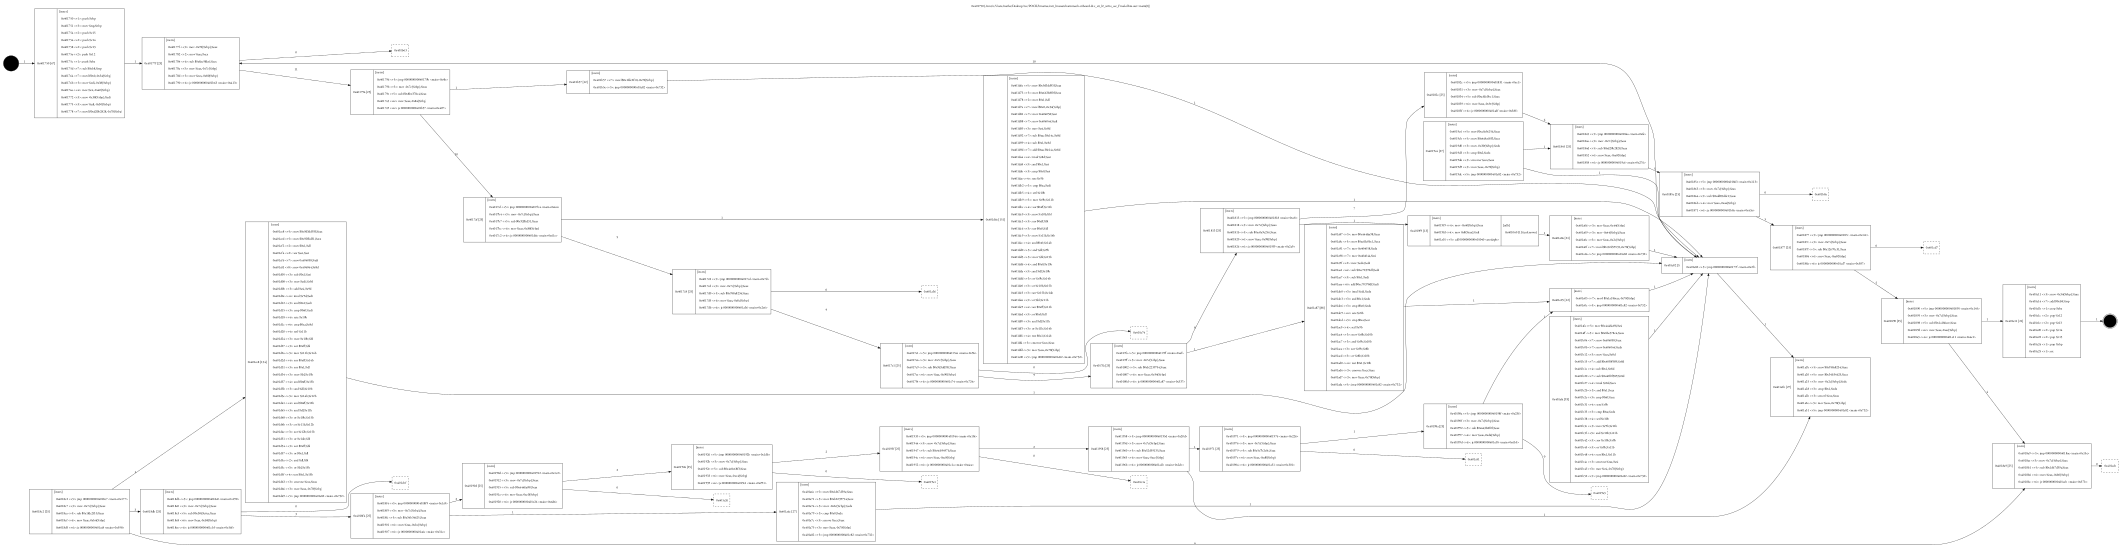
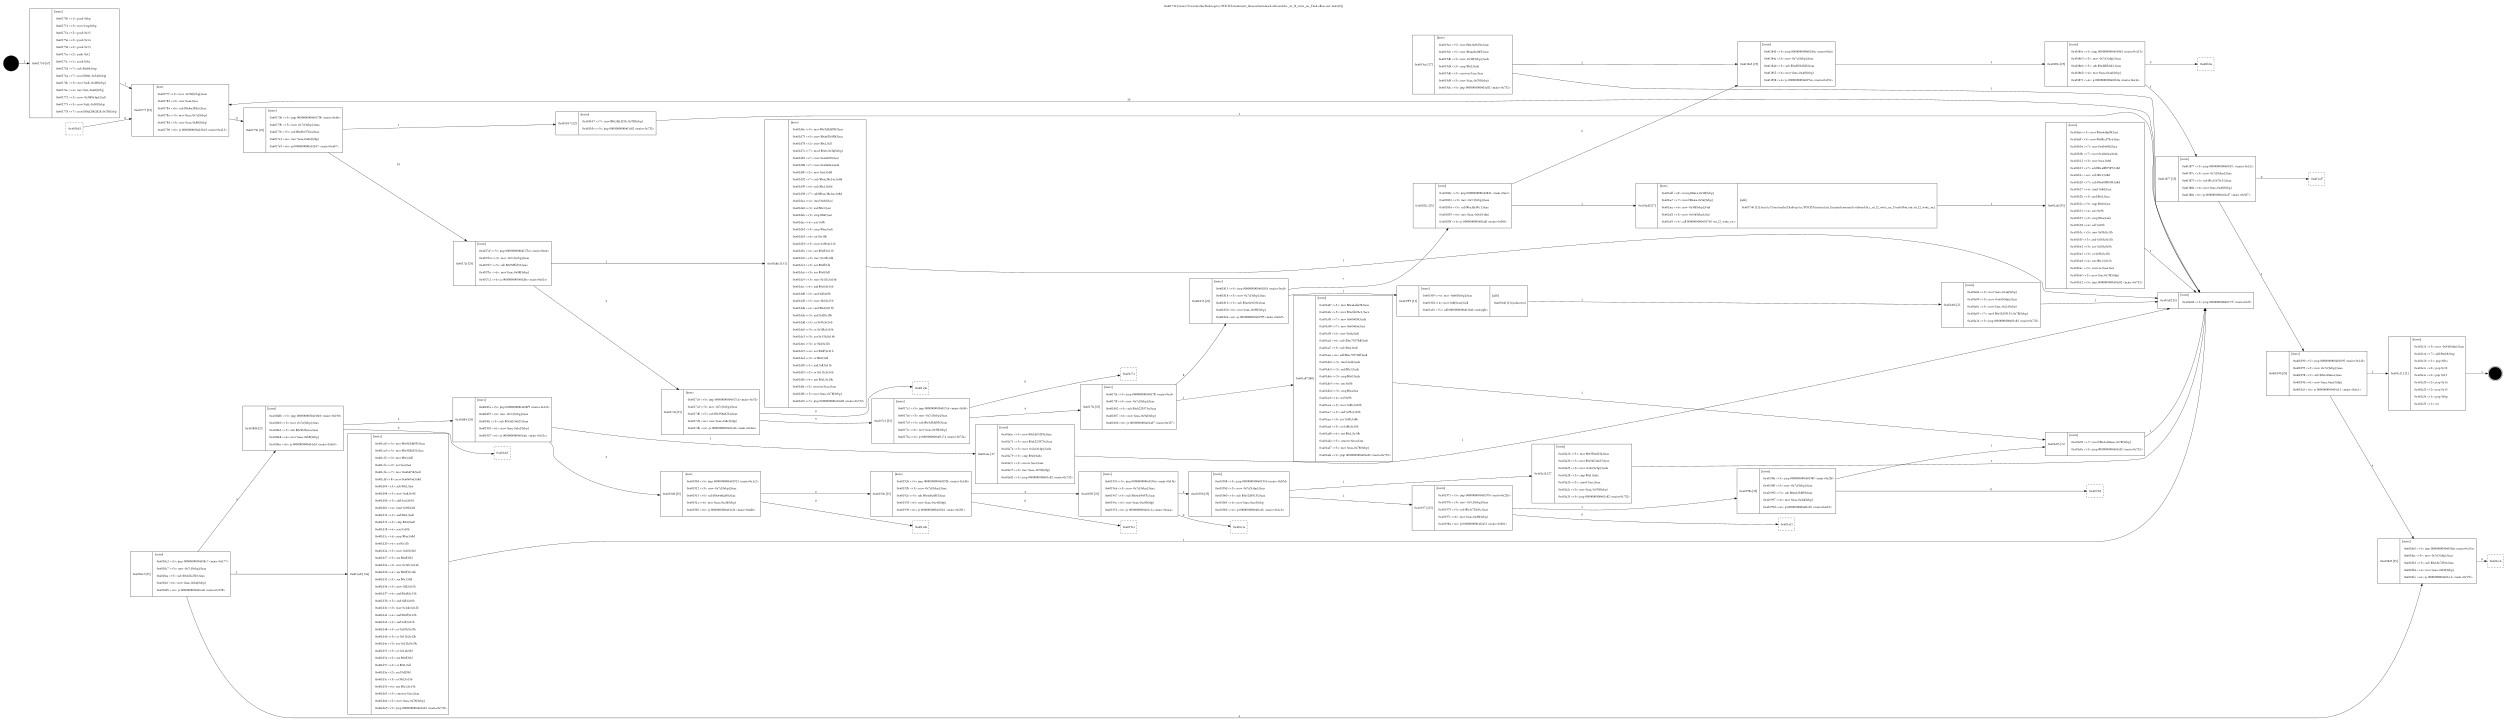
(314, 56) -> (106, 123)
none -> (1786, 206)
(1755, 315) -> (1970, 464)
